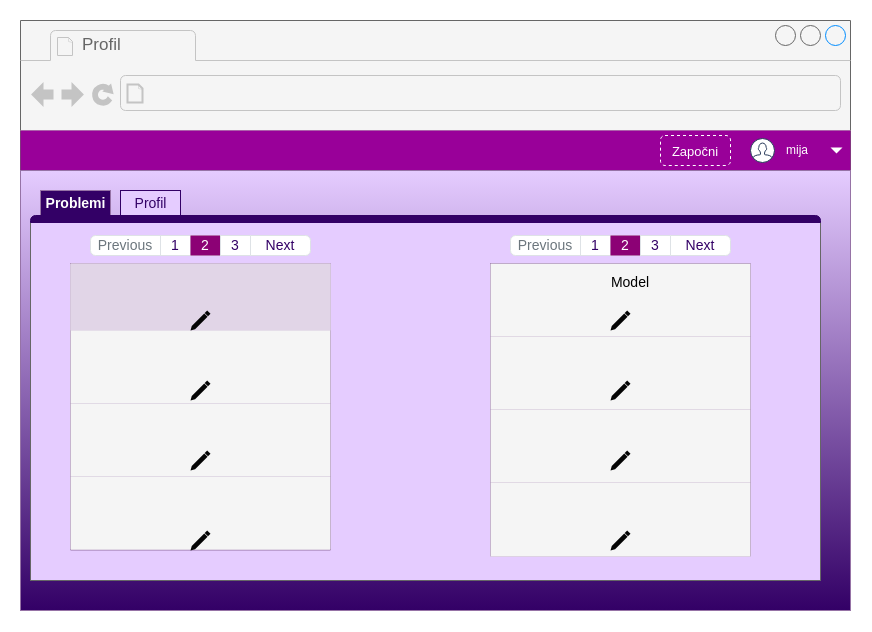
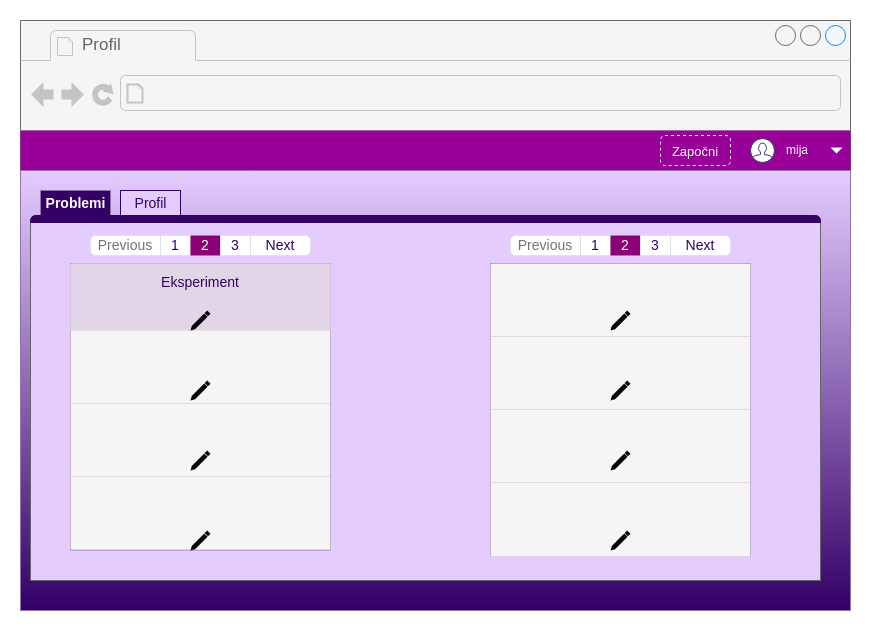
none -> (201, 282)
(631, 282) -> none
